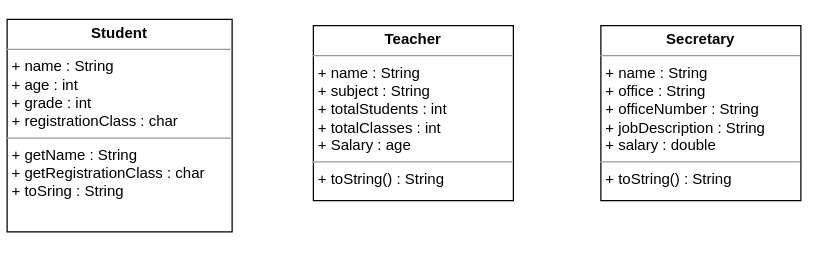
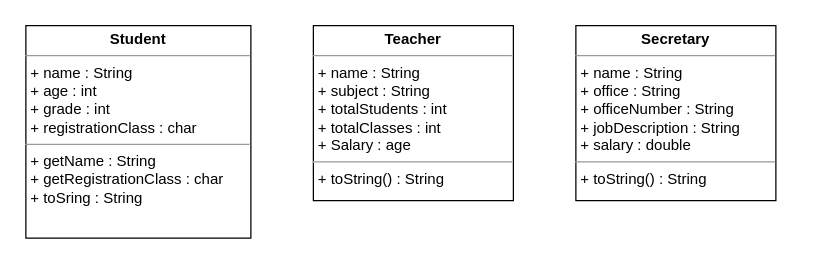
(701, 113) -> (676, 113)
(119, 126) -> (138, 132)
